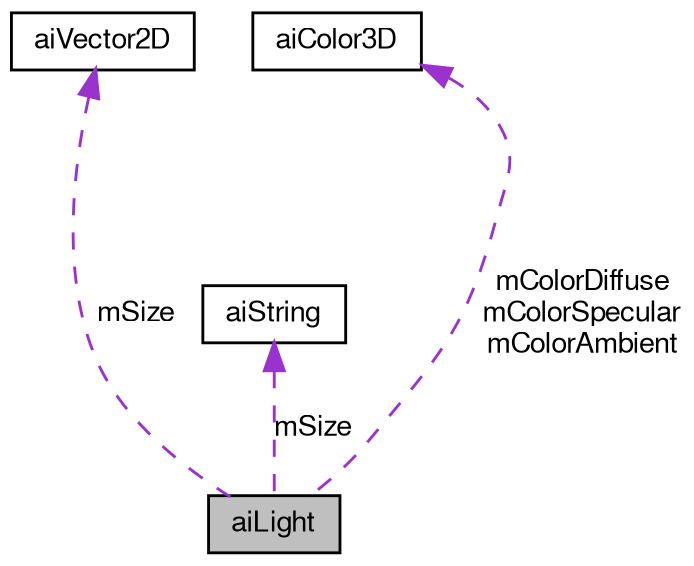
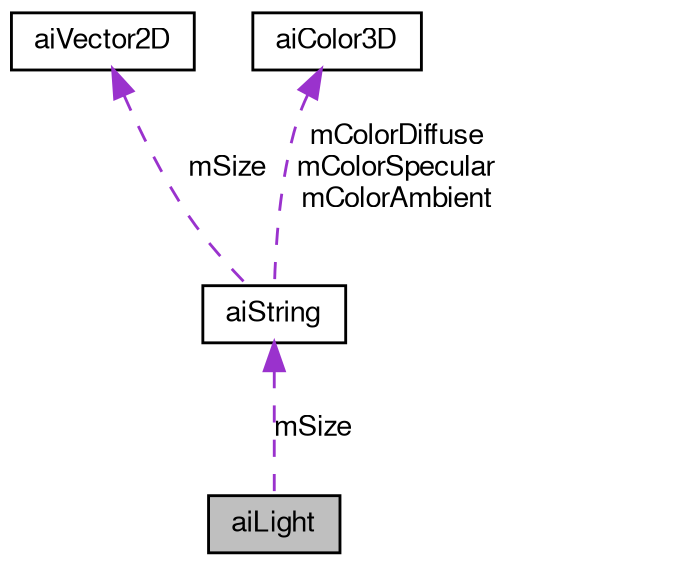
(468, 301) -> (282, 189)
(85, 325) -> (177, 197)
